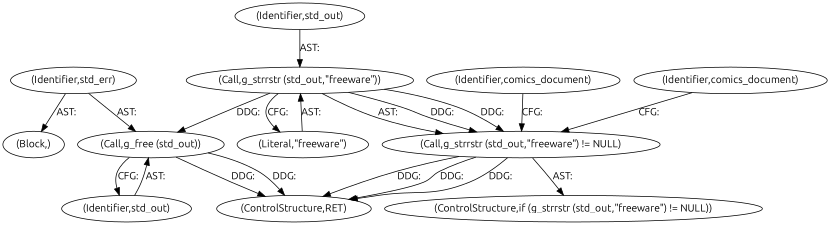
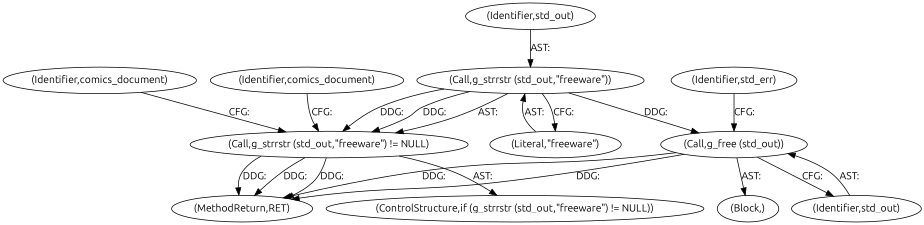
(55, 110) -> (740, 173)
(128, 112) -> (746, 112)
(294, 209) -> (242, 209)
